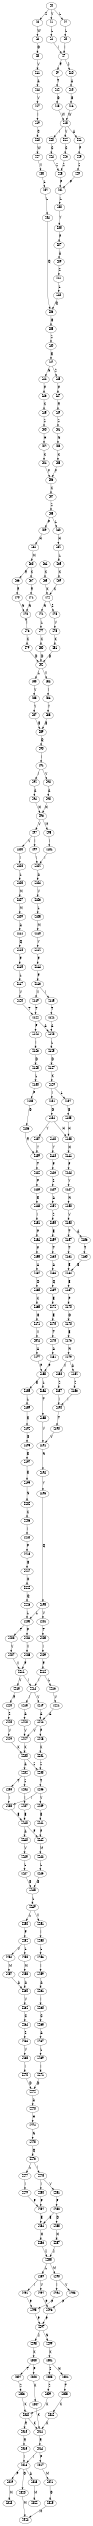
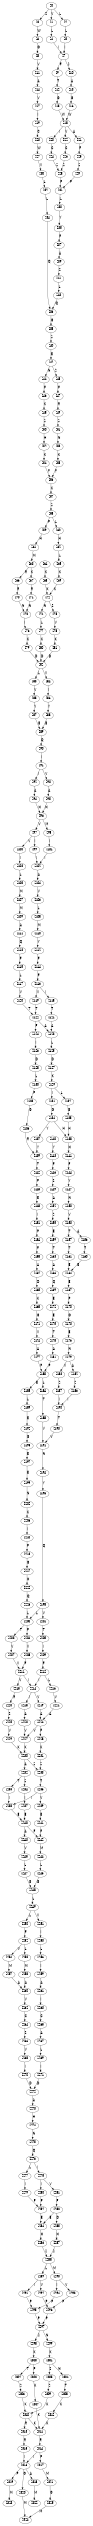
(26, 624) -> (24, 622)
(37, 1341) -> (37, 1341)
